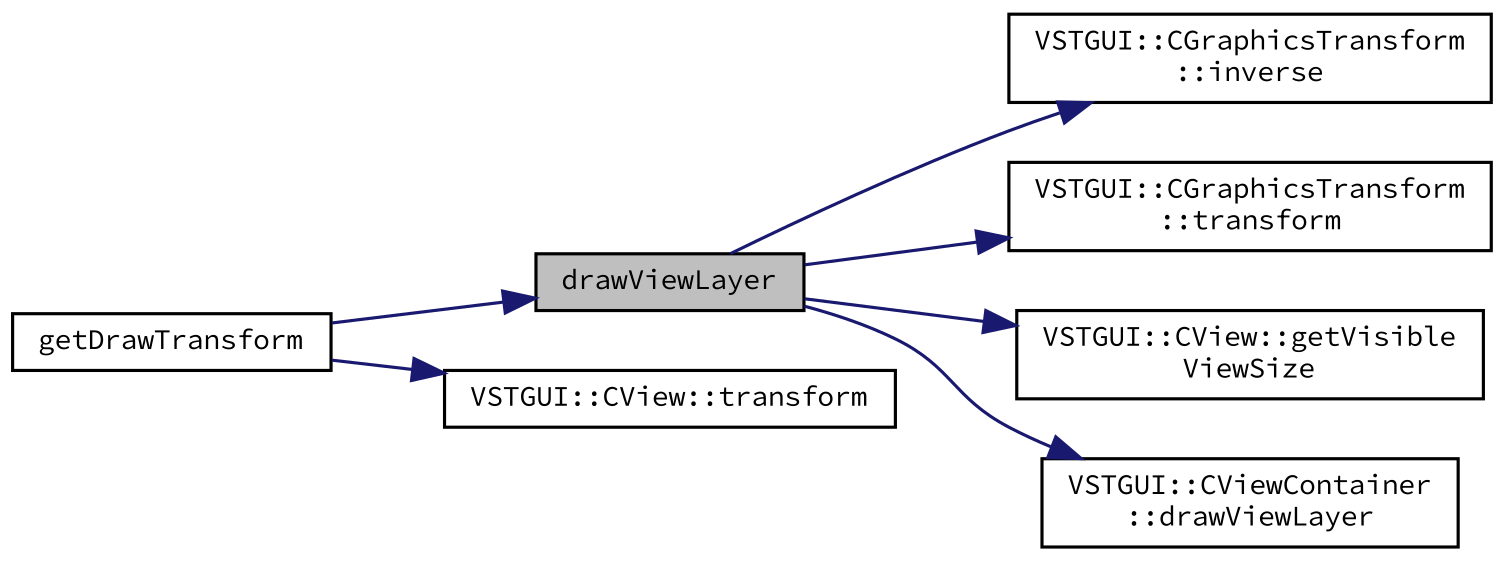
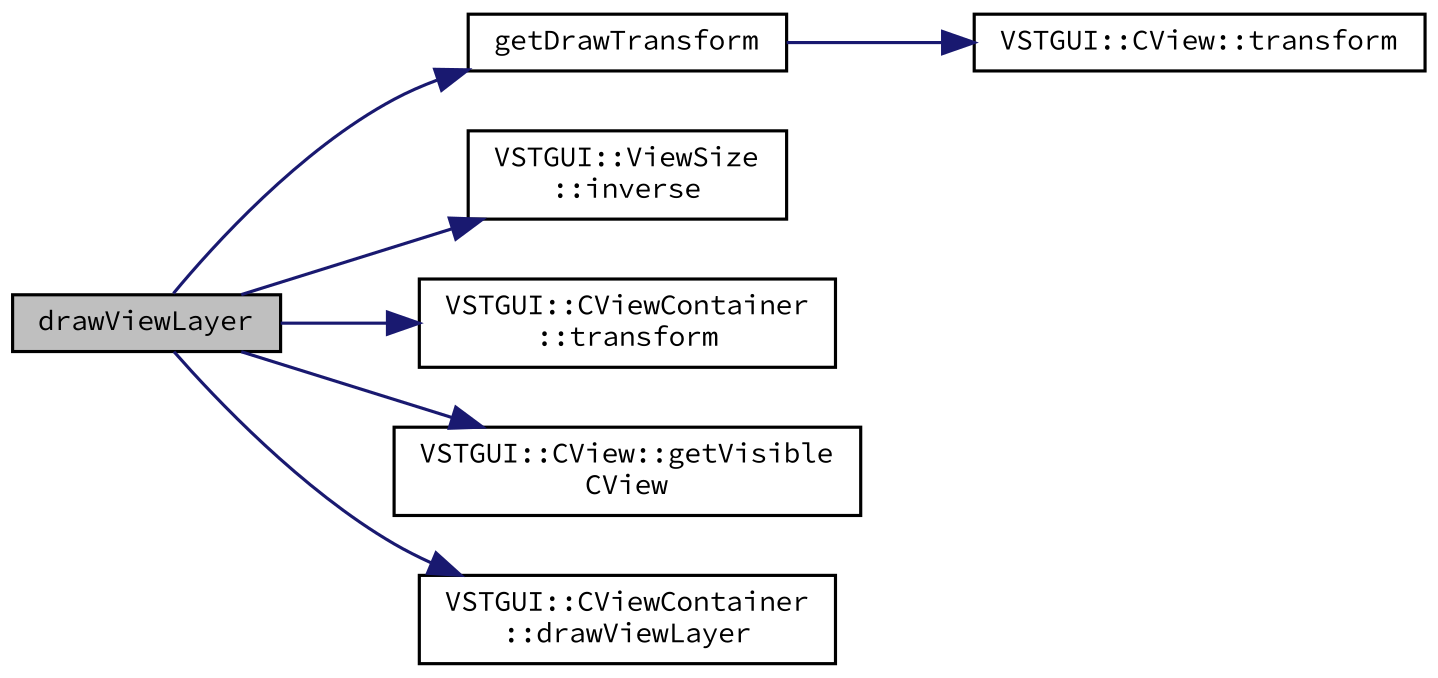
(1250, 58) -> (627, 175)
(1250, 207) -> (627, 323)
(418, 313) -> (293, 171)
(1250, 355) -> (627, 471)
